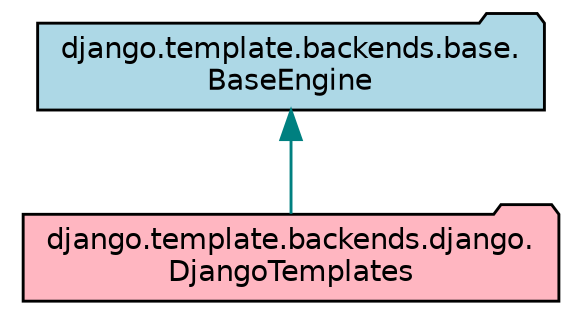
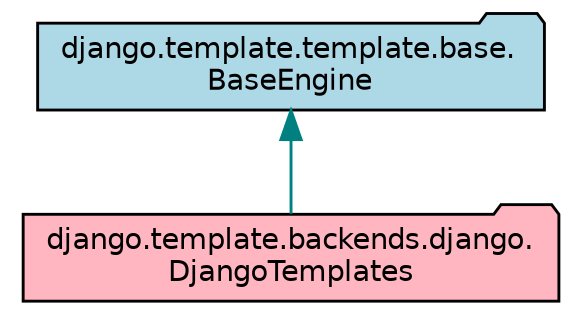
(291, 67) -> (291, 67)
